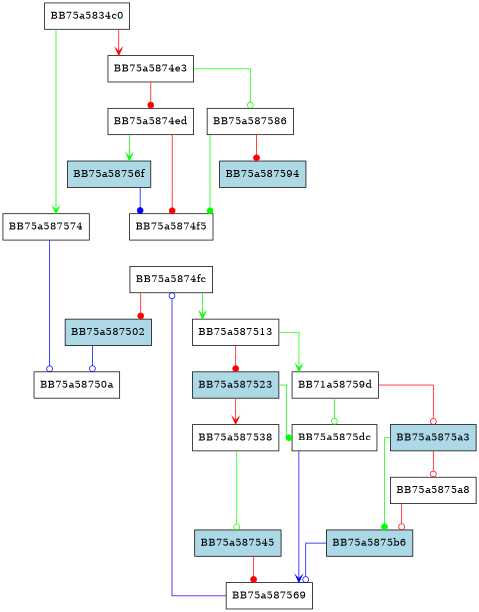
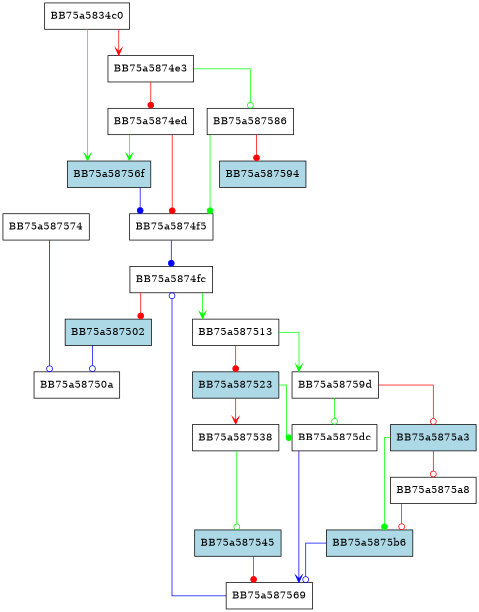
(56, 118) -> (88, 91)
none -> (171, 250)
(335, 385) -> (335, 385)
